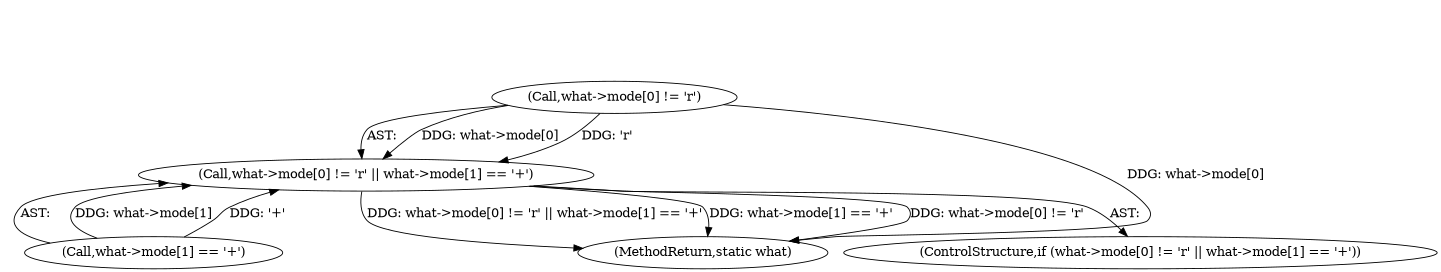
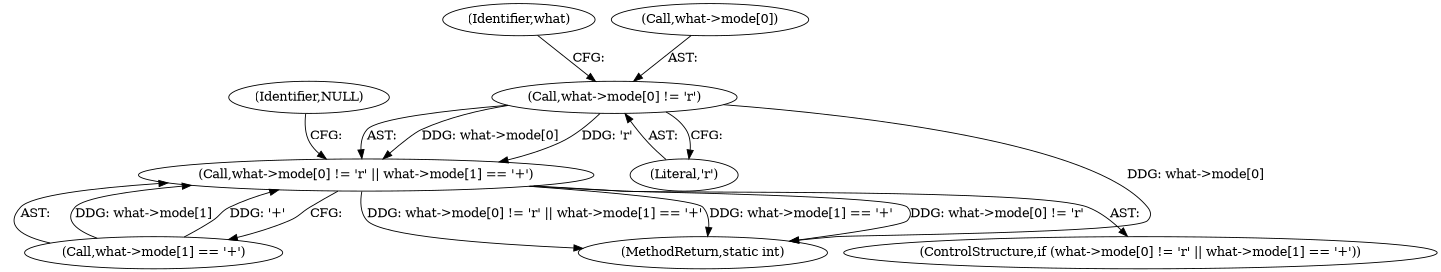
none -> (519, 20)
none -> (710, 20)
none -> (309, 97)
none -> (684, 175)
none -> (290, 220)
(703, 253) -> (703, 253)
